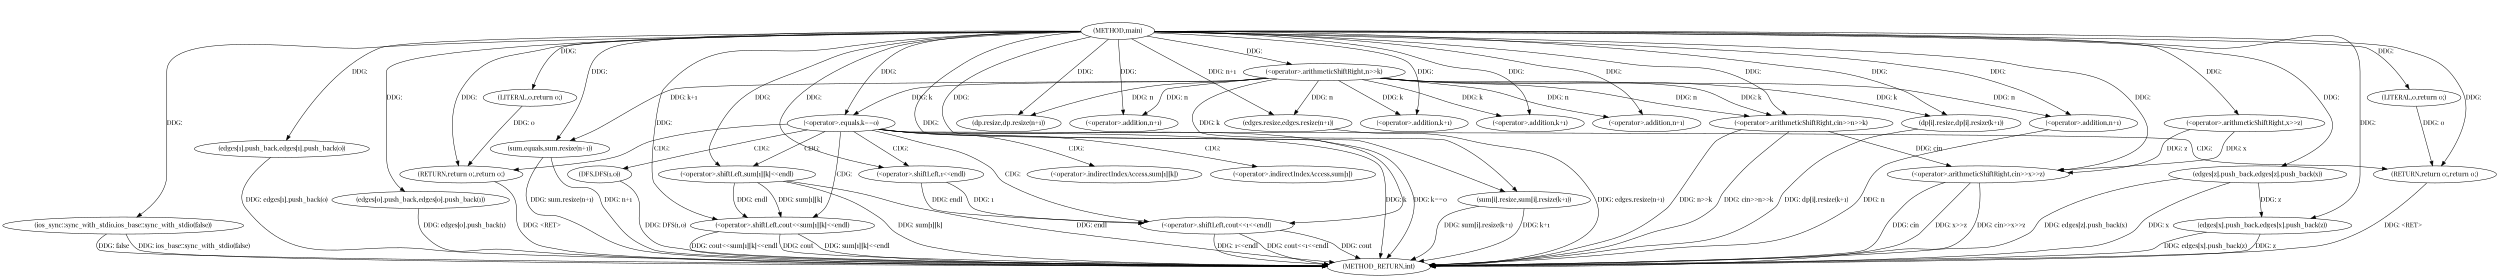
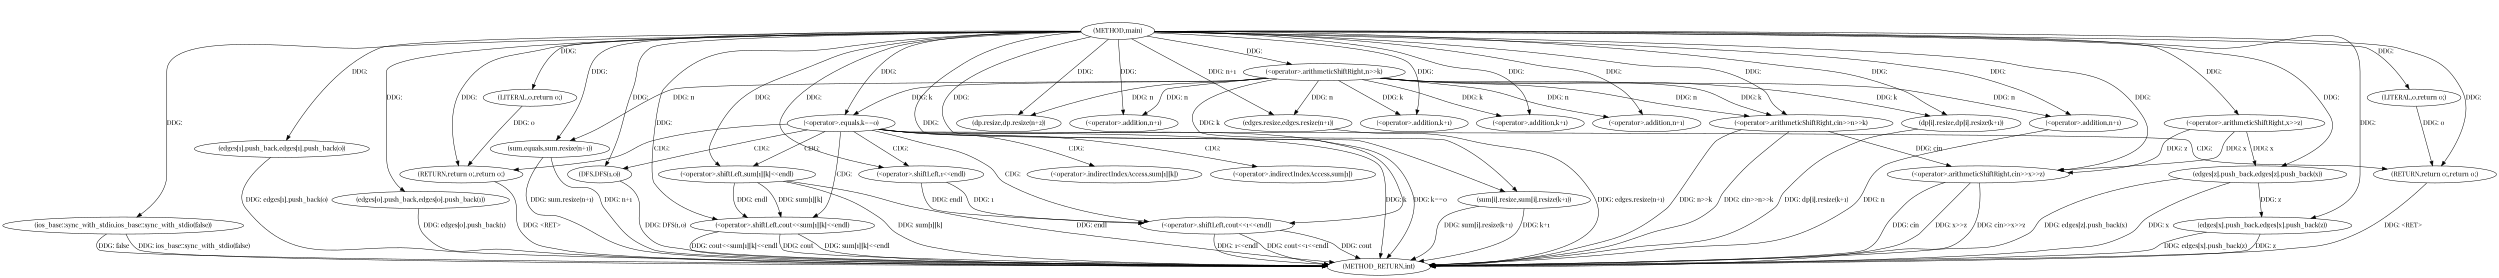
none -> (707, 41)
(684, 98) -> (684, 98)
(1009, 123) -> (1009, 123)
none -> (2250, 146)
(123, 226) -> (123, 226)
